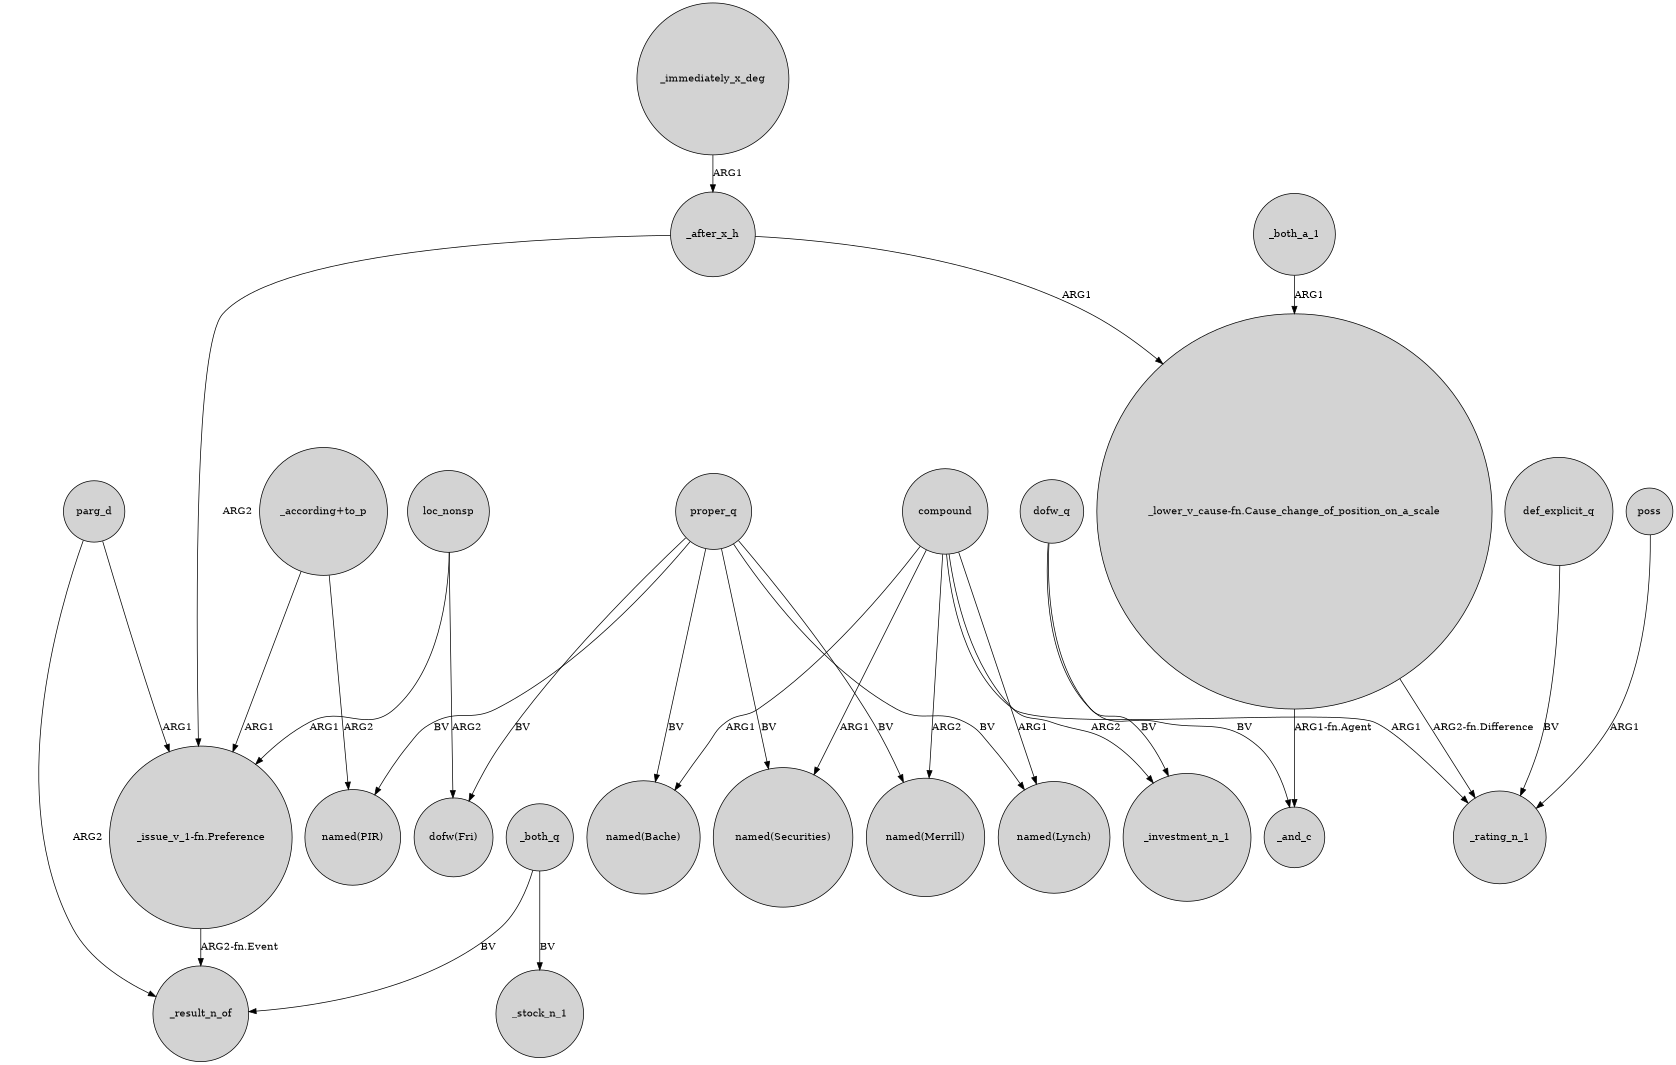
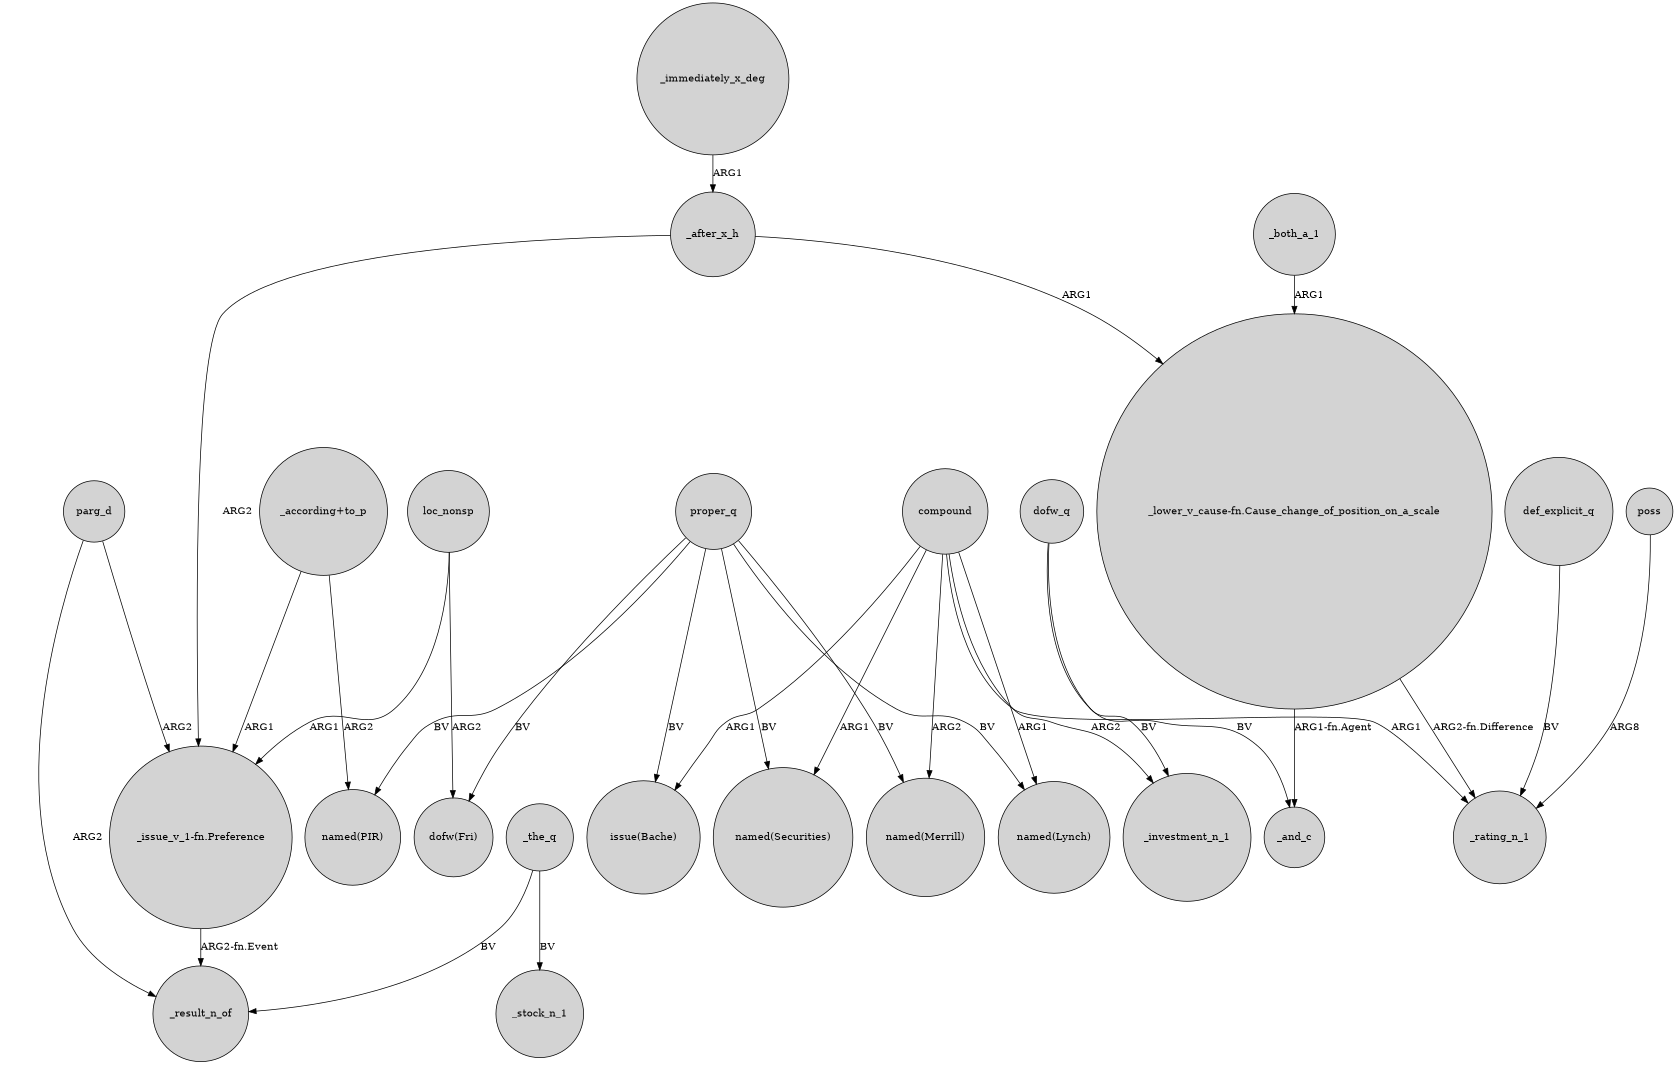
(178, 728) -> (178, 728)
(1625, 728) -> (1625, 728)
(540, 837) -> (540, 837)
(644, 837) -> (644, 837)
